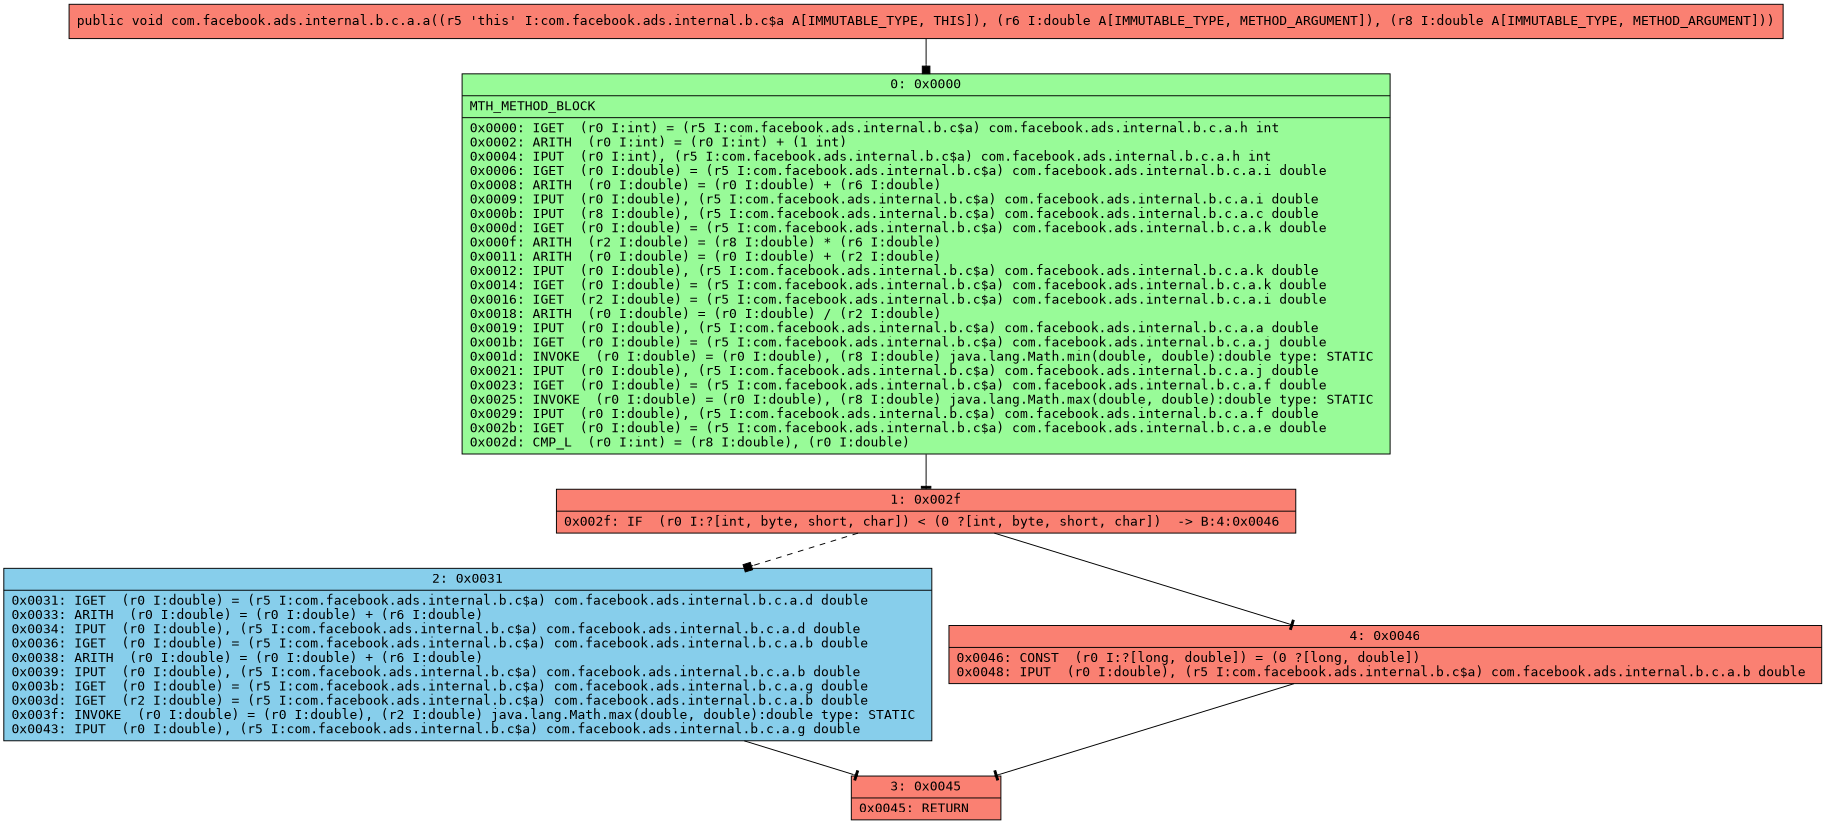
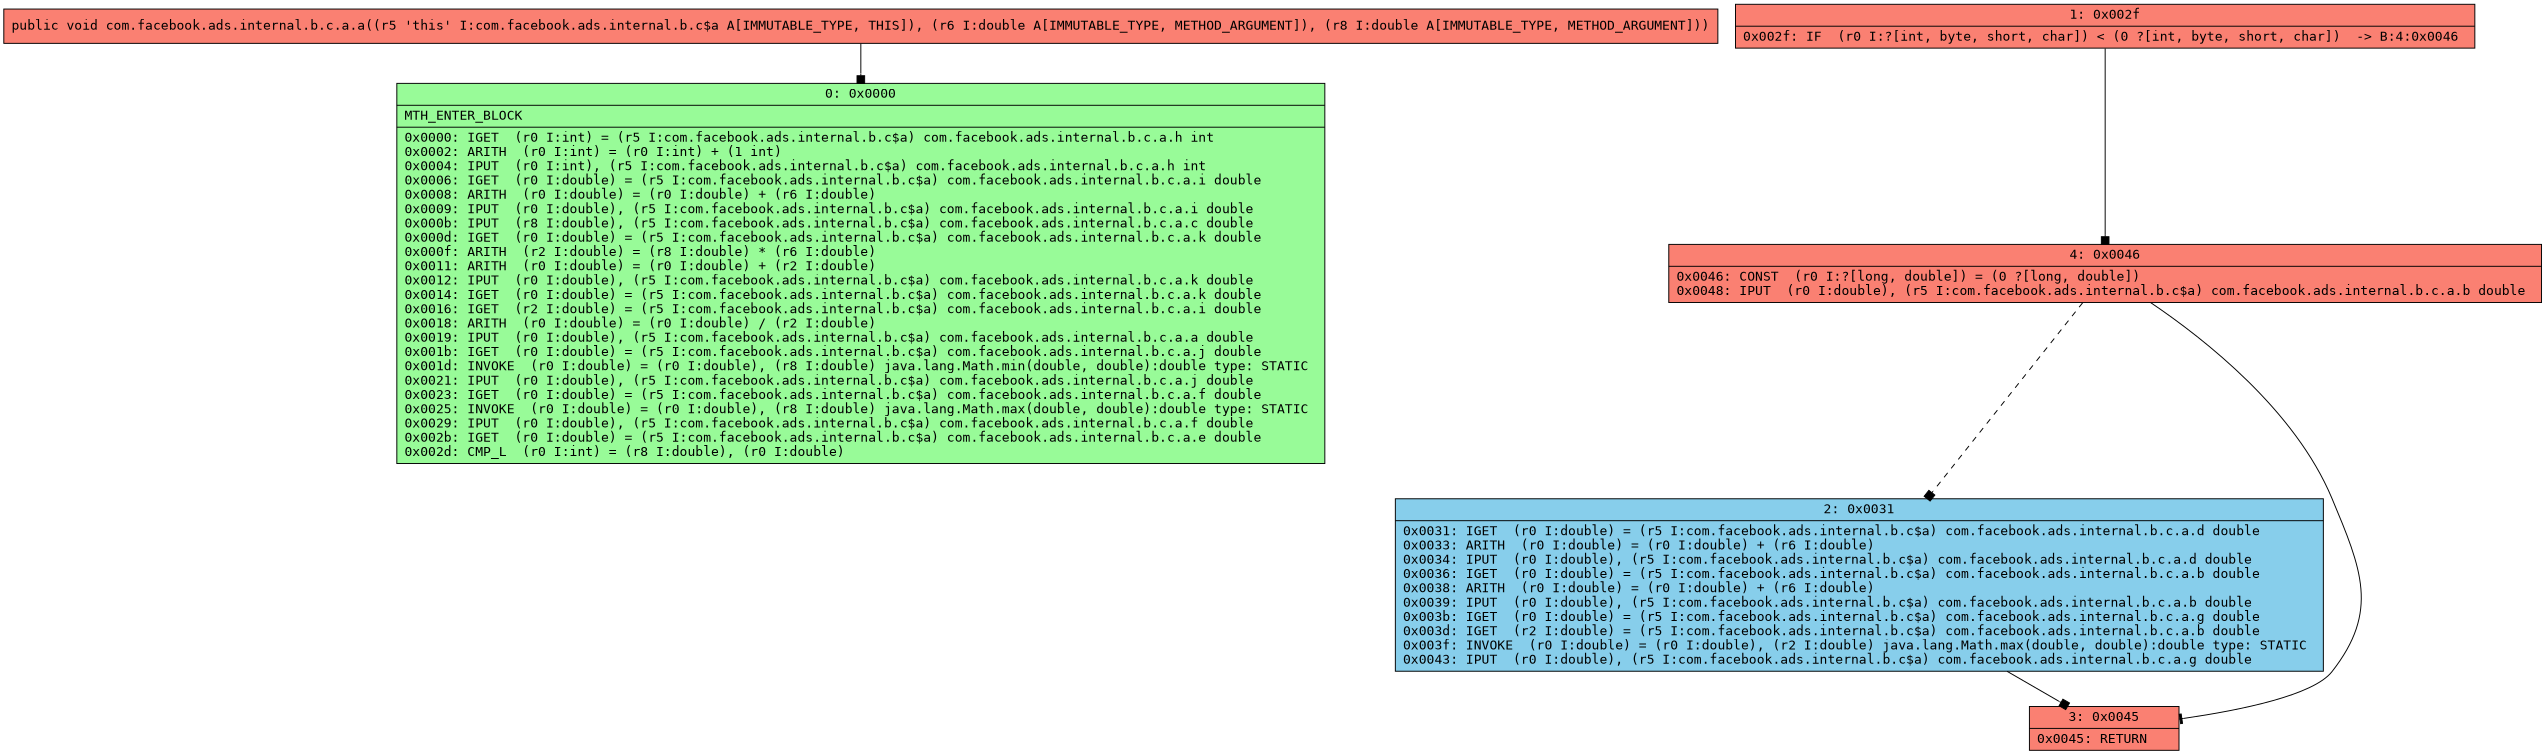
(533, 106) -> (464, 116)
(926, 469) -> none
(806, 549) -> (2008, 397)
(1142, 579) -> (2105, 142)
(799, 758) -> (2033, 686)
